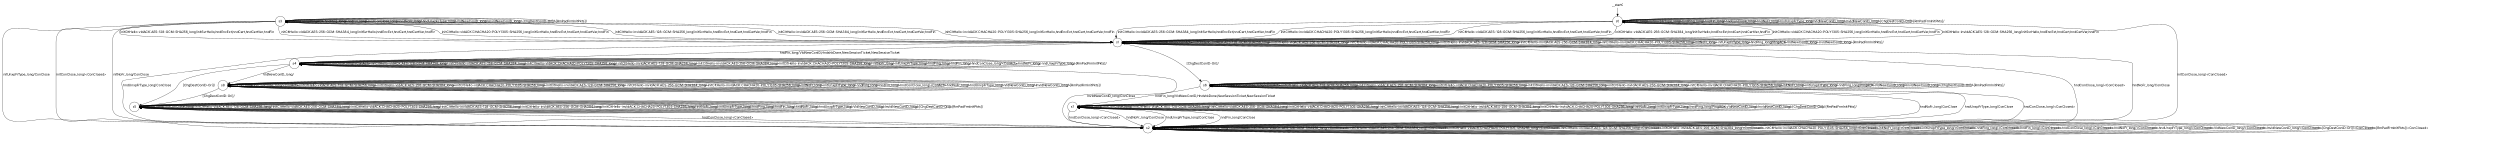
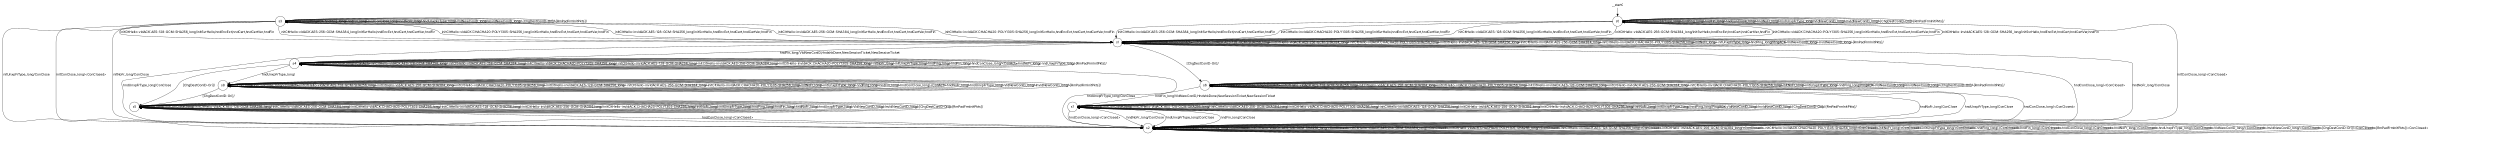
(279, 75) -> (279, 75)
(1112, 96) -> (1112, 96)
